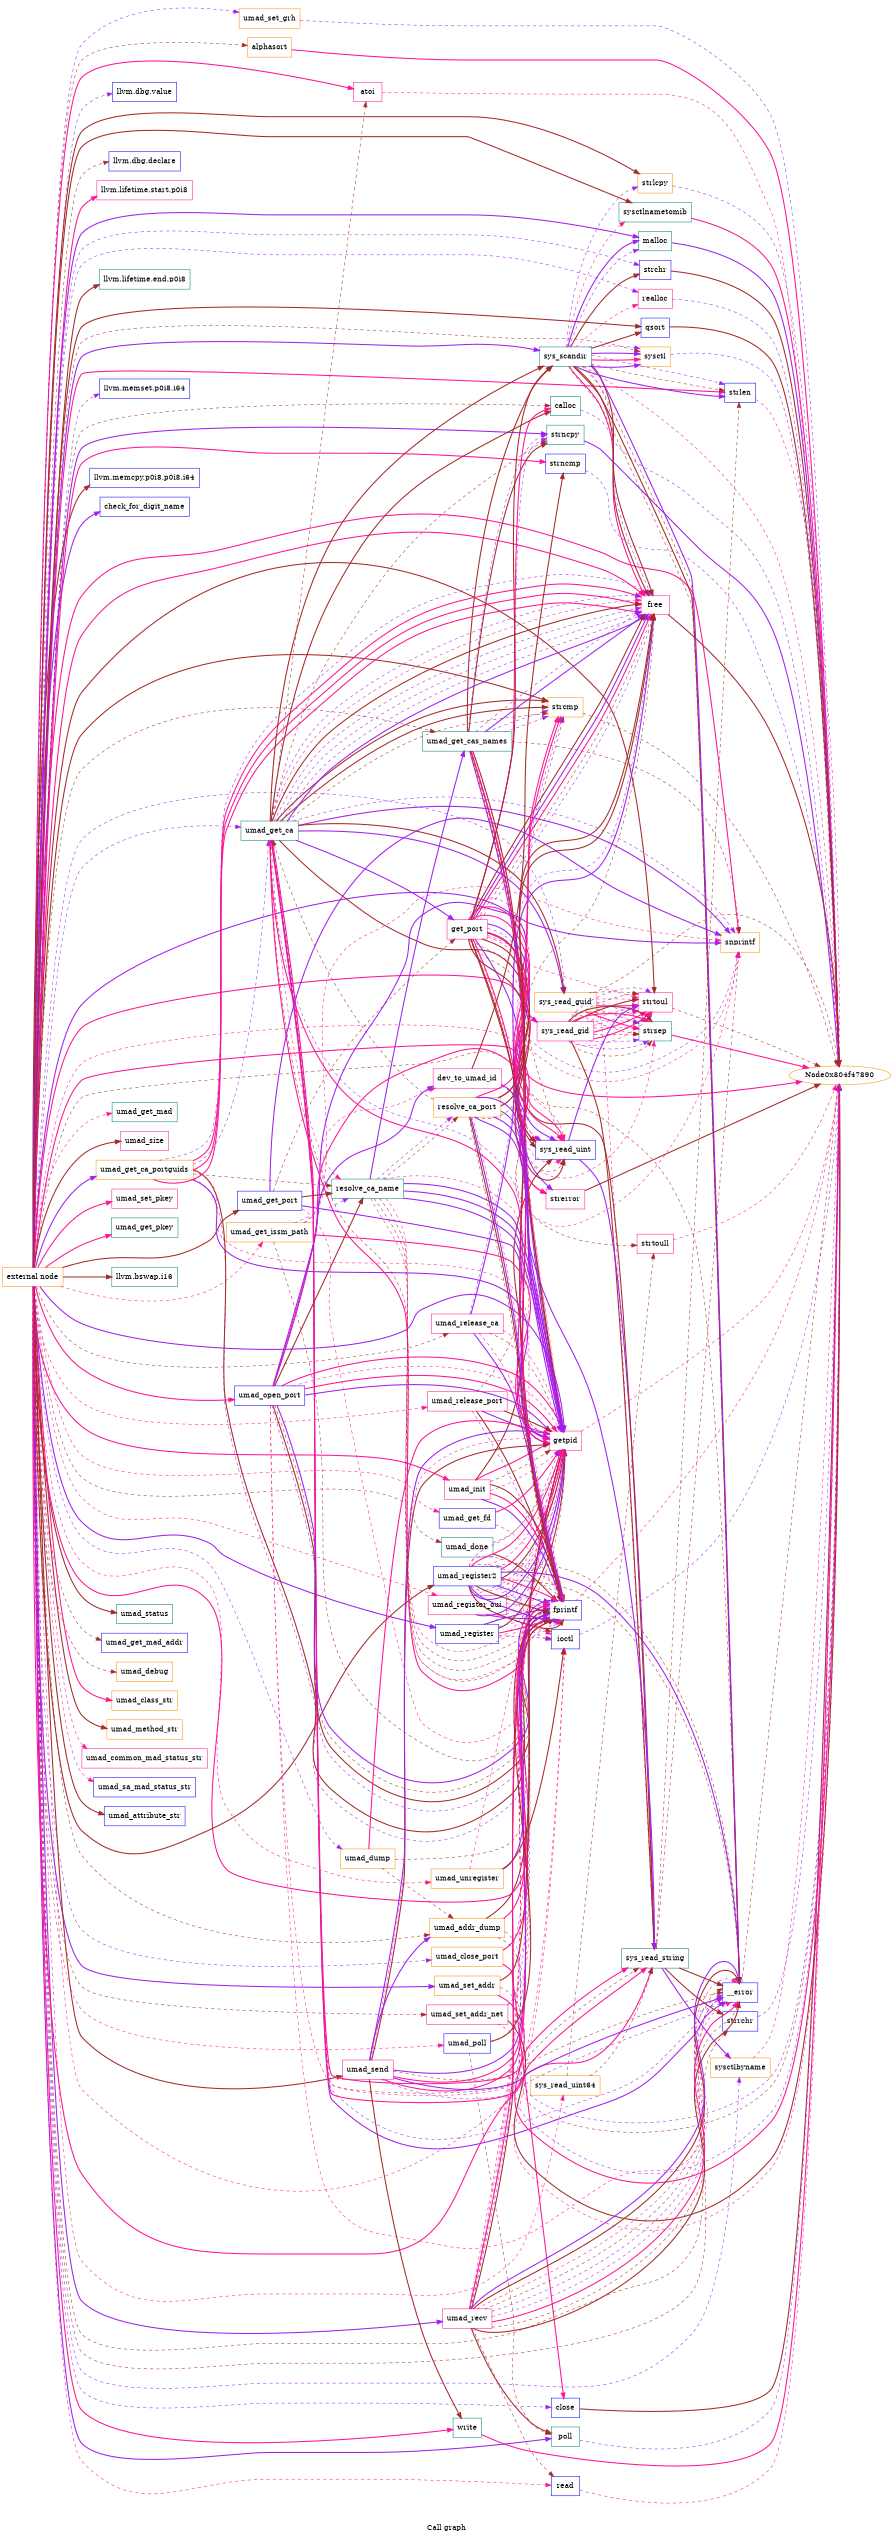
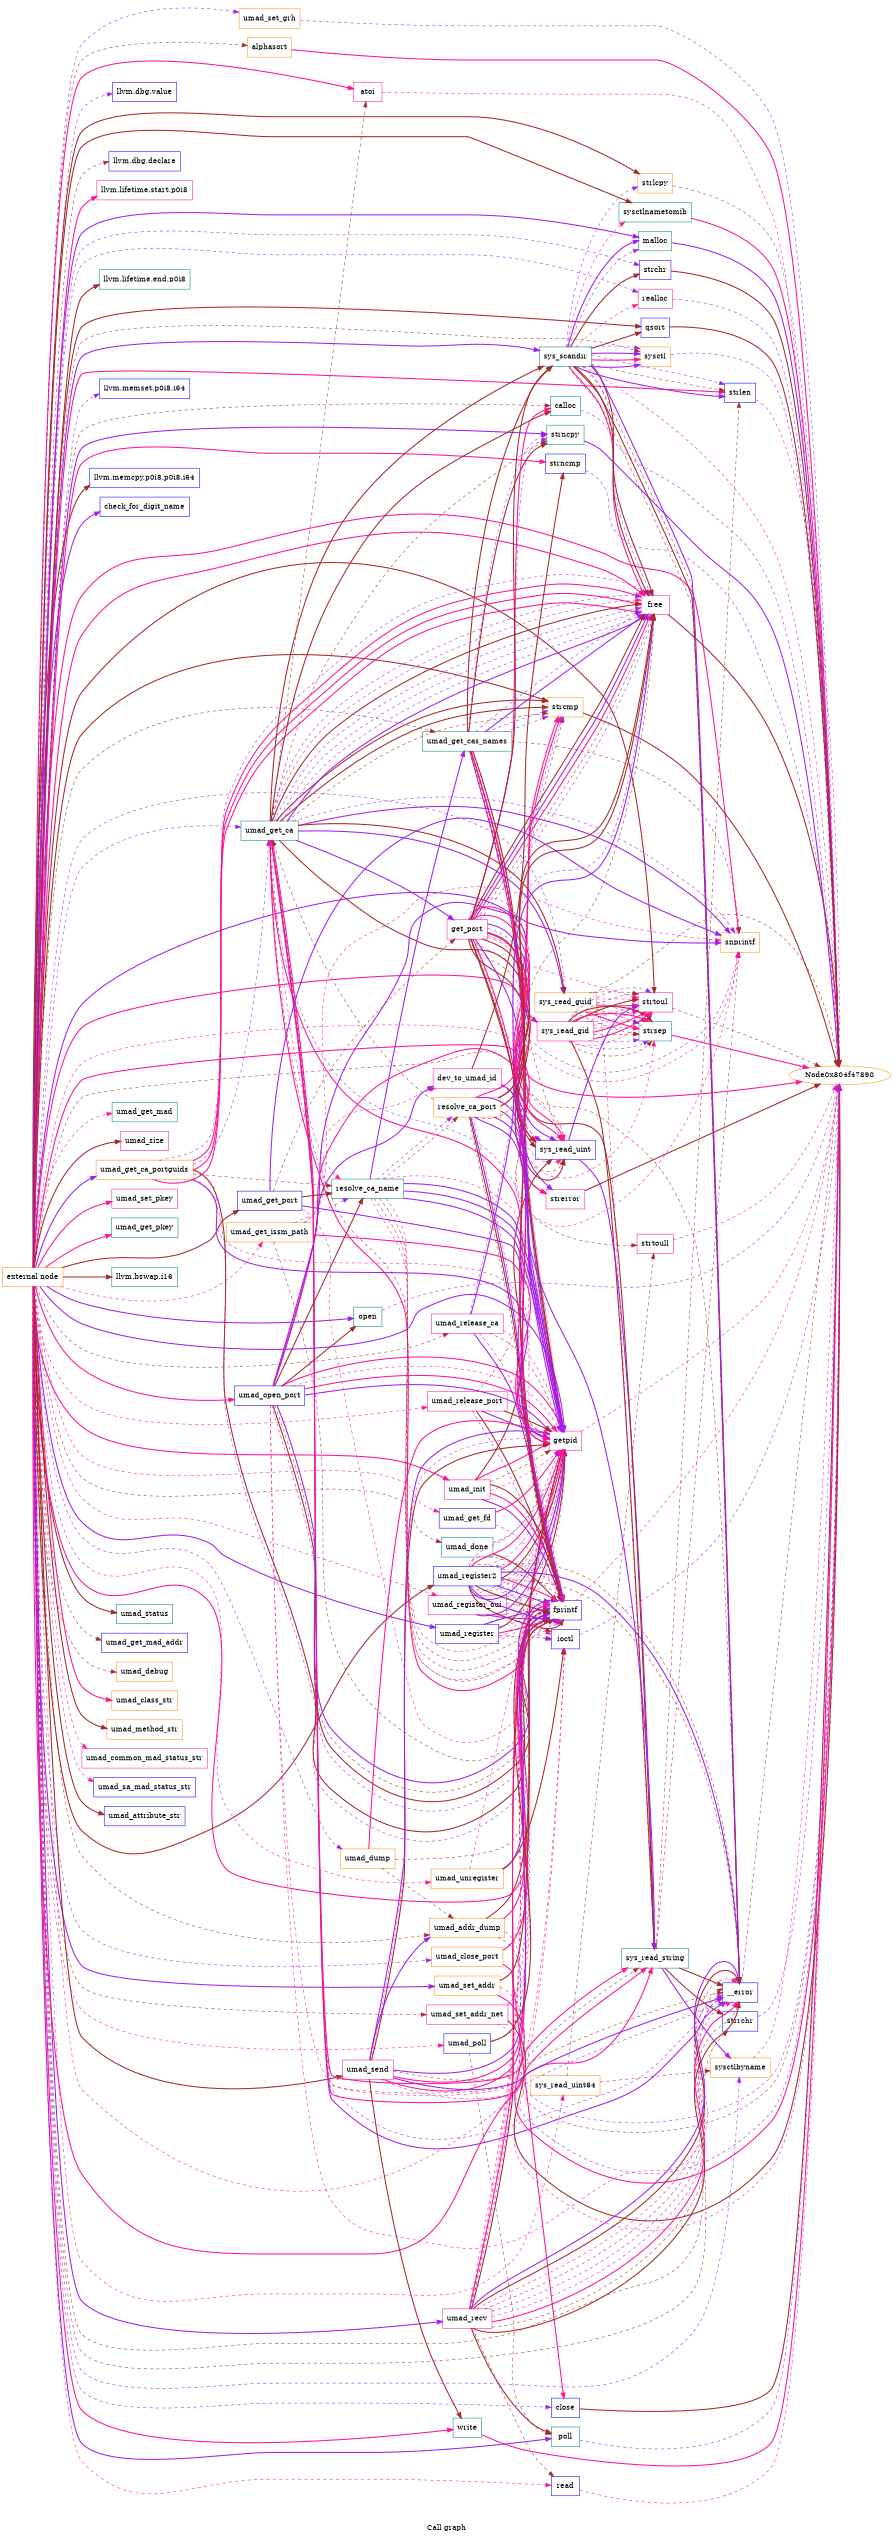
(752, 853) -> (752, 853)
none -> (368, 1317)
(625, 2035) -> (647, 2077)
